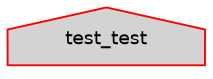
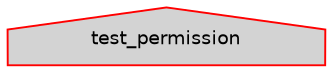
(106, 39) -> (166, 39)
